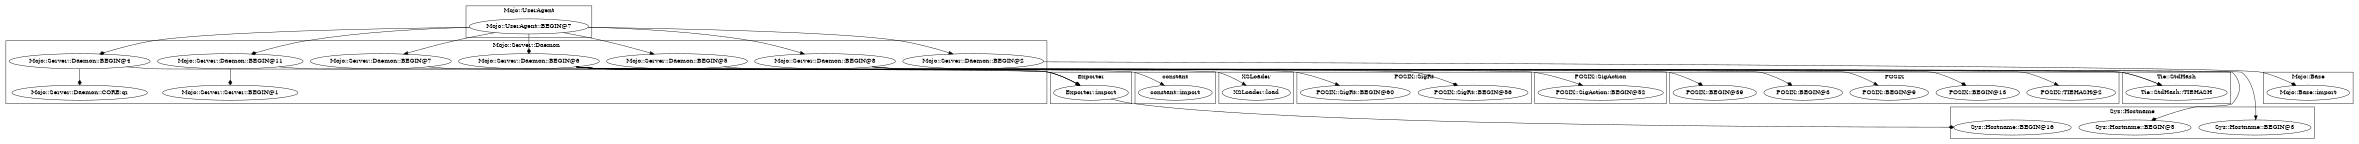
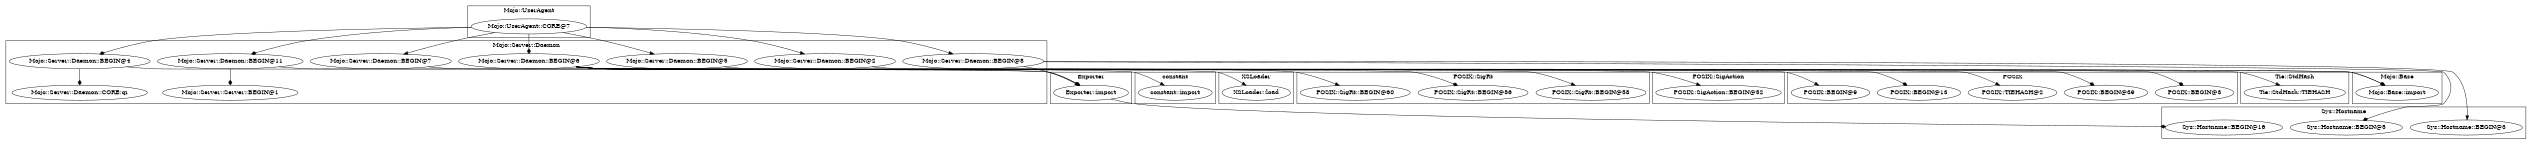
(529, 26) -> (529, 26)
(1442, 70) -> (1554, 69)
none -> (1591, 93)
